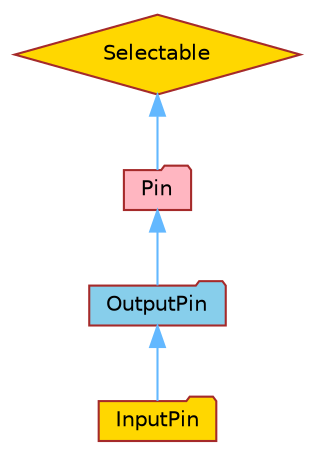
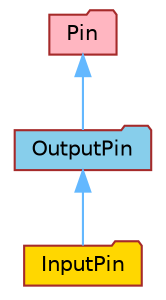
(157, 55) -> none
